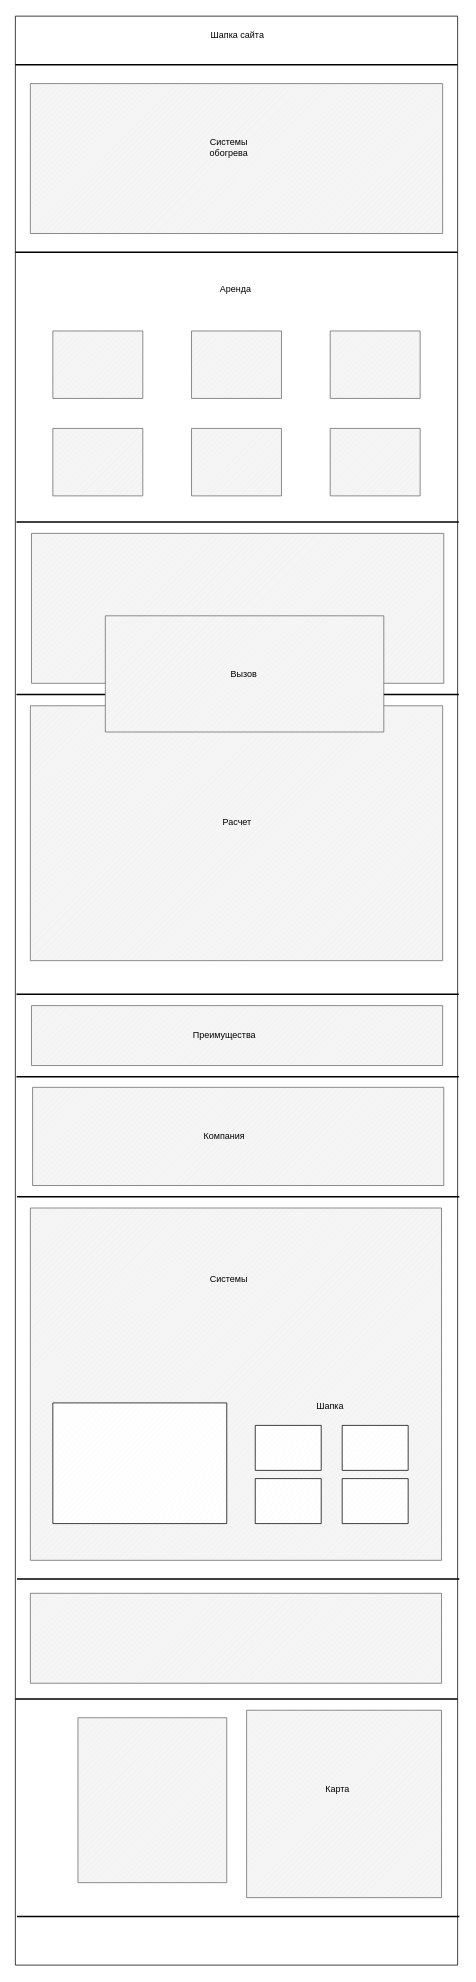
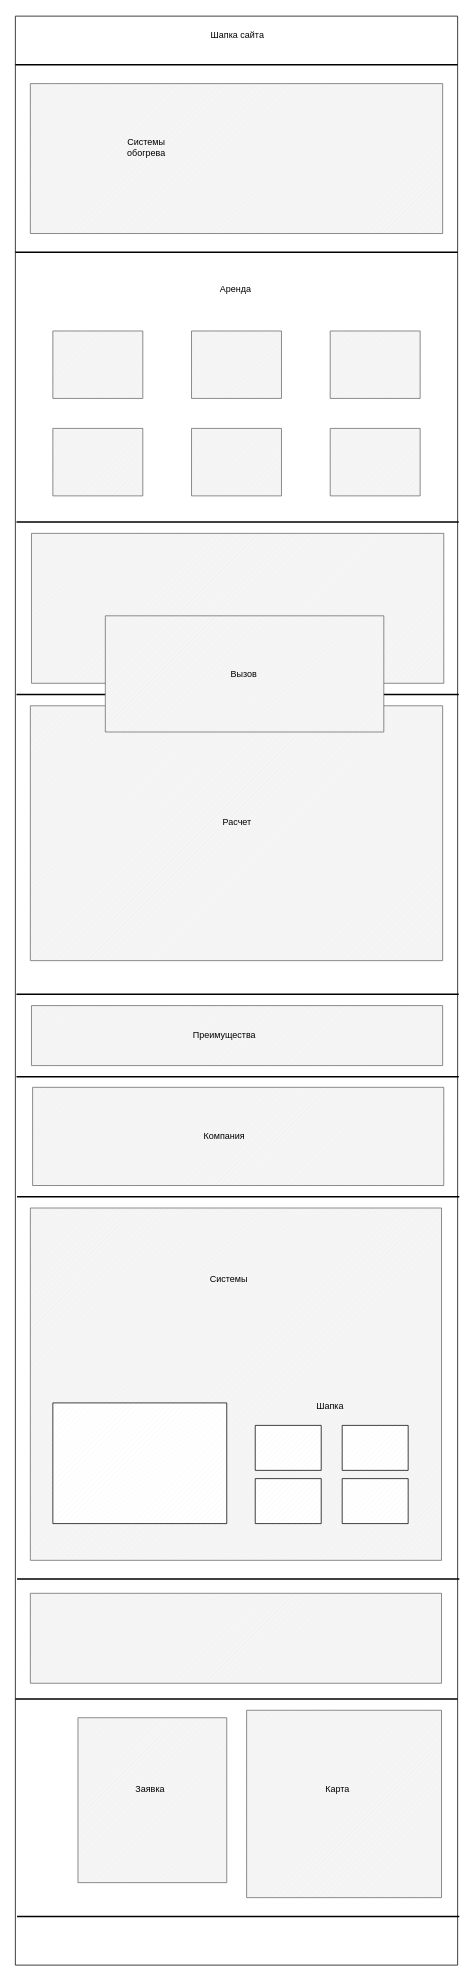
(229, 147) -> (147, 147)
none -> (150, 1789)
